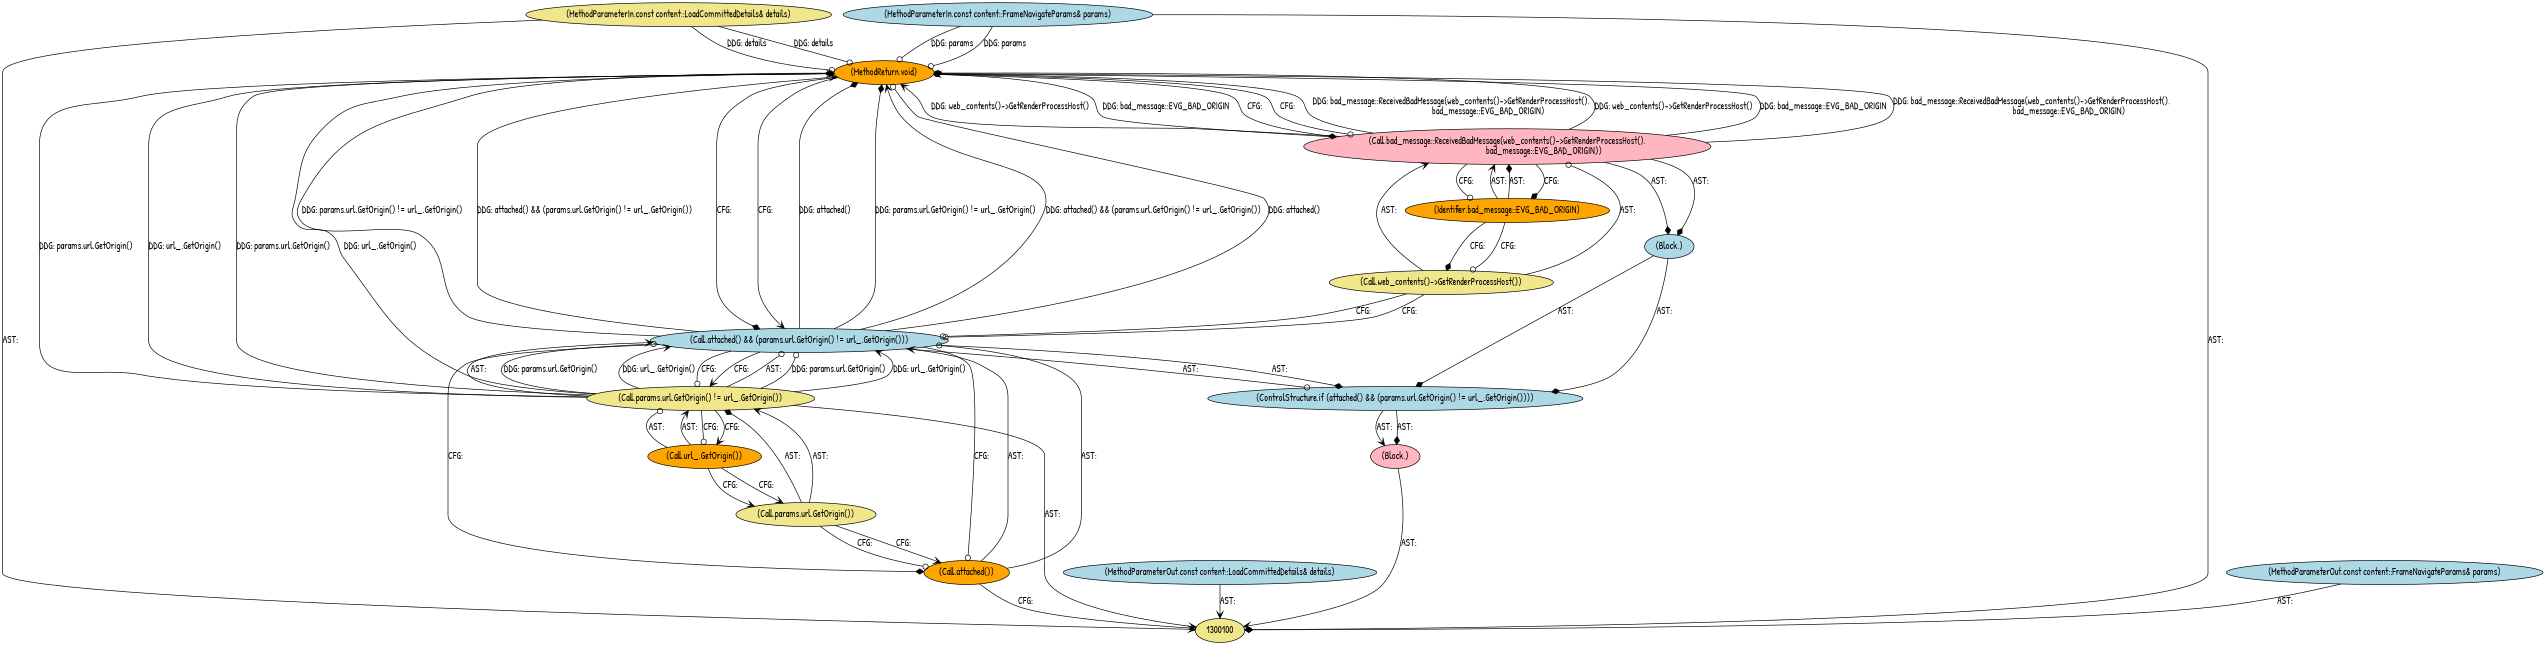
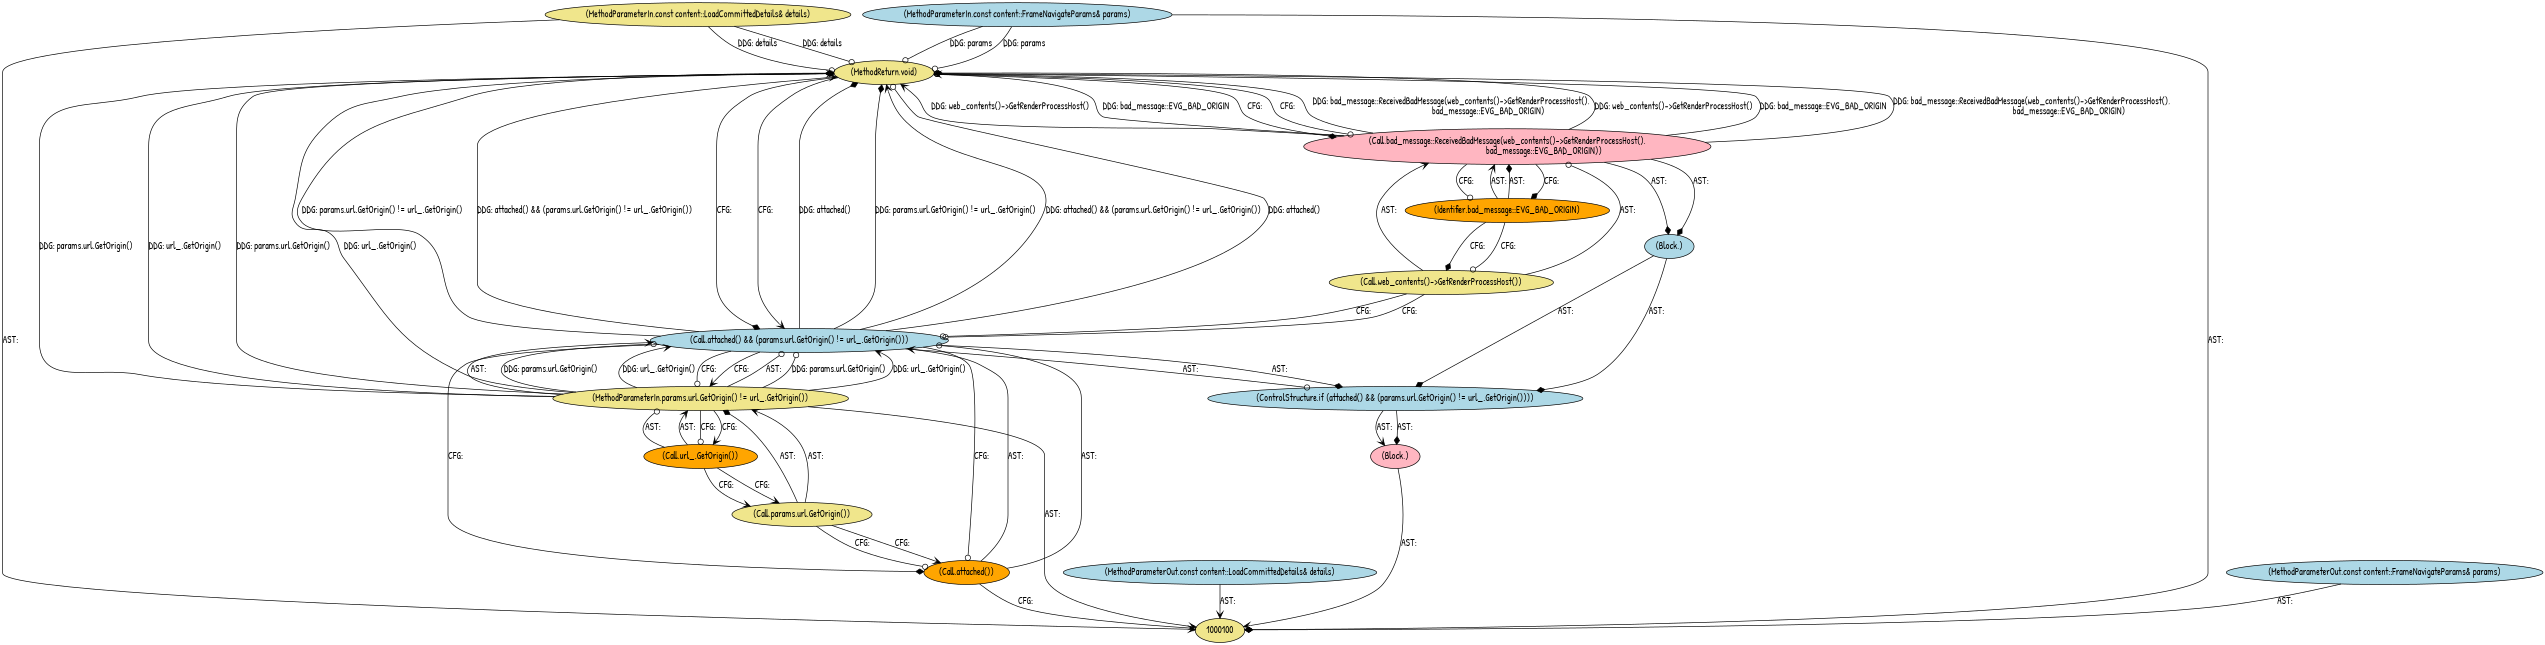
(884, 73) -> (884, 73)
(701, 398) -> (701, 398)
(1220, 630) -> (1220, 630)
